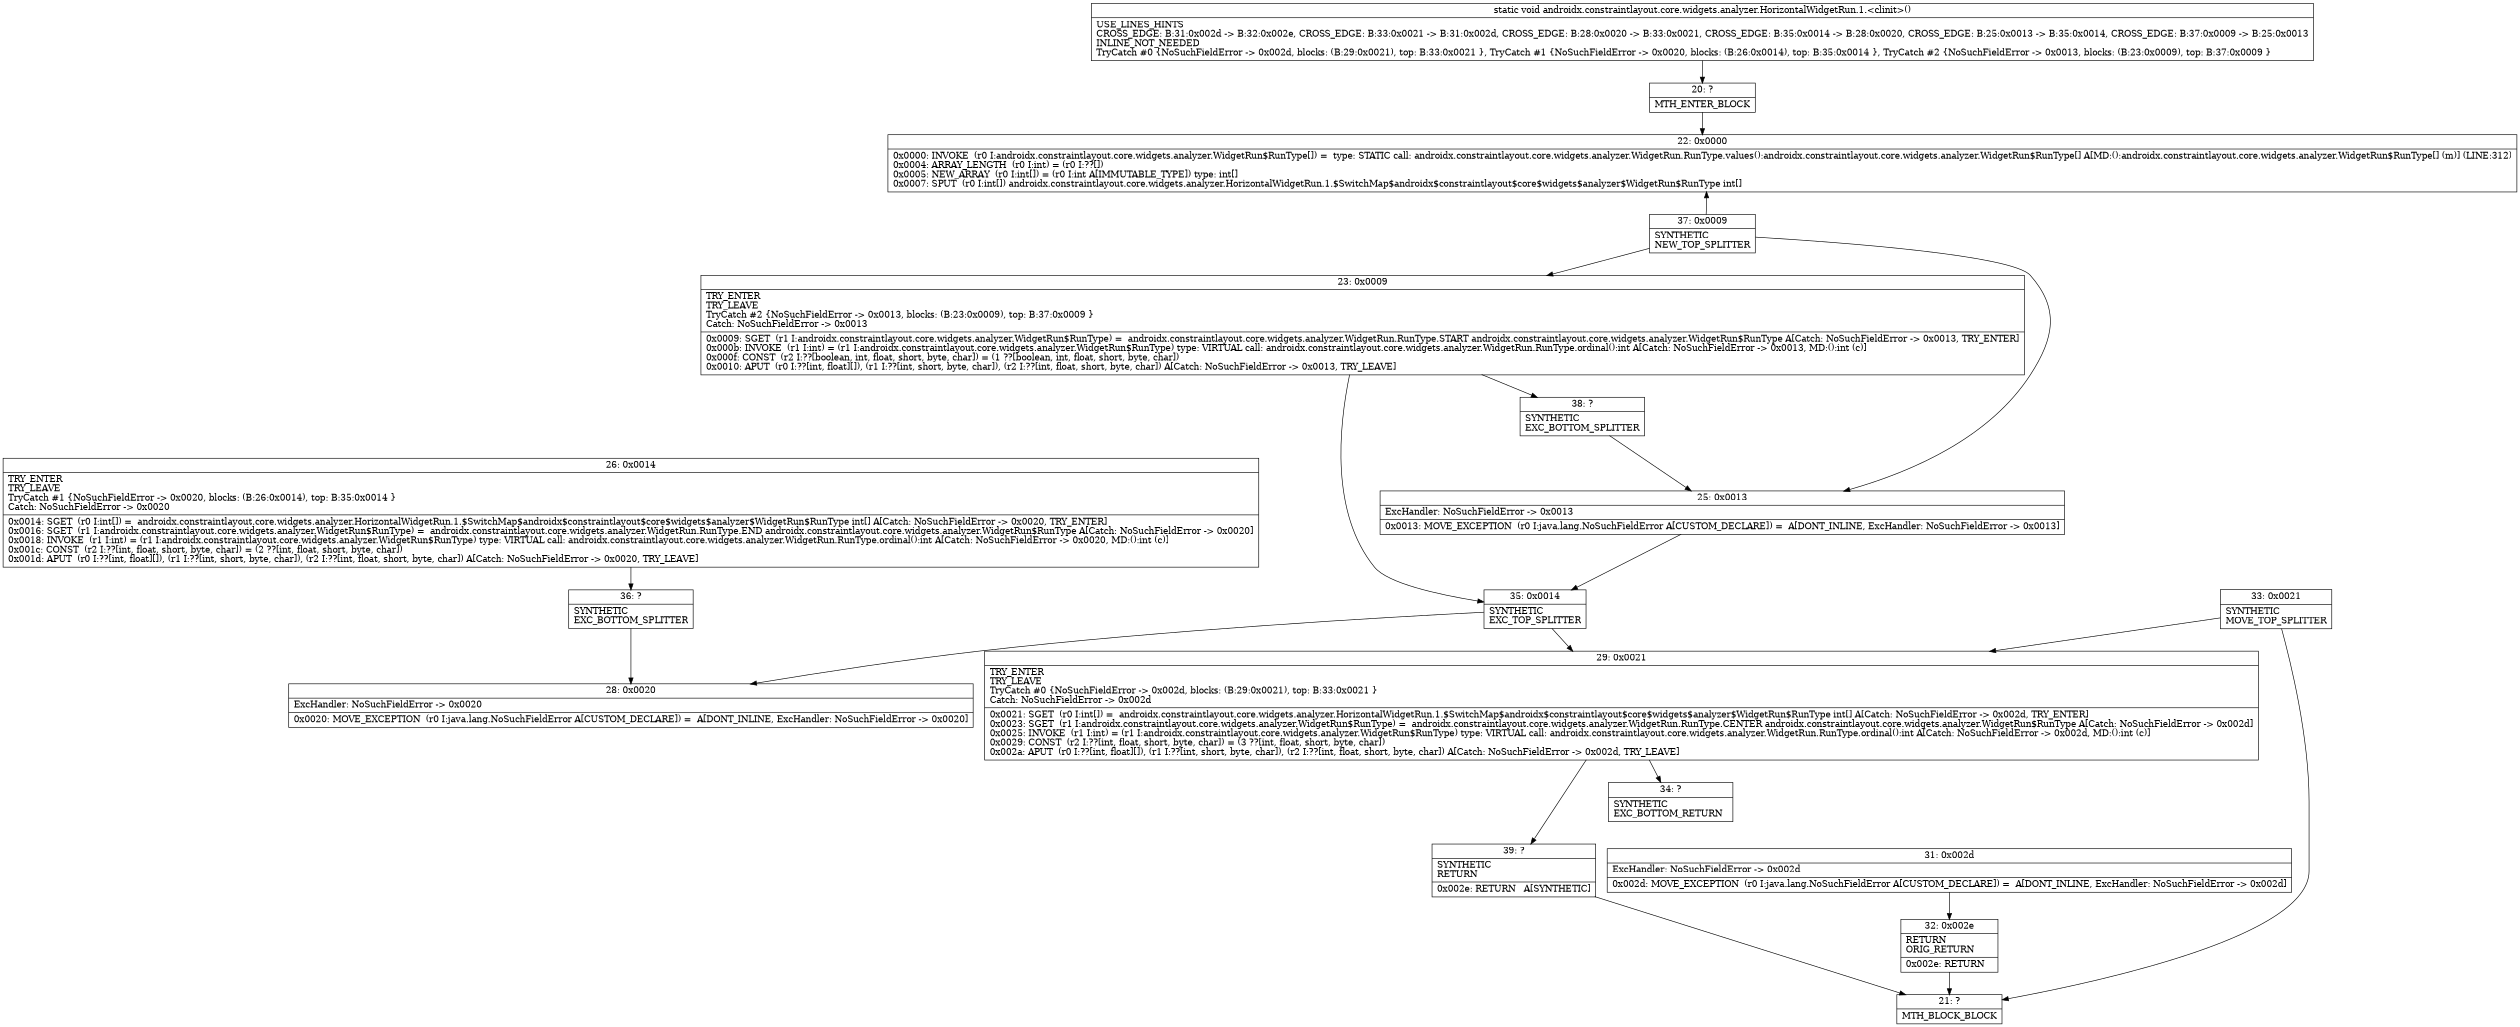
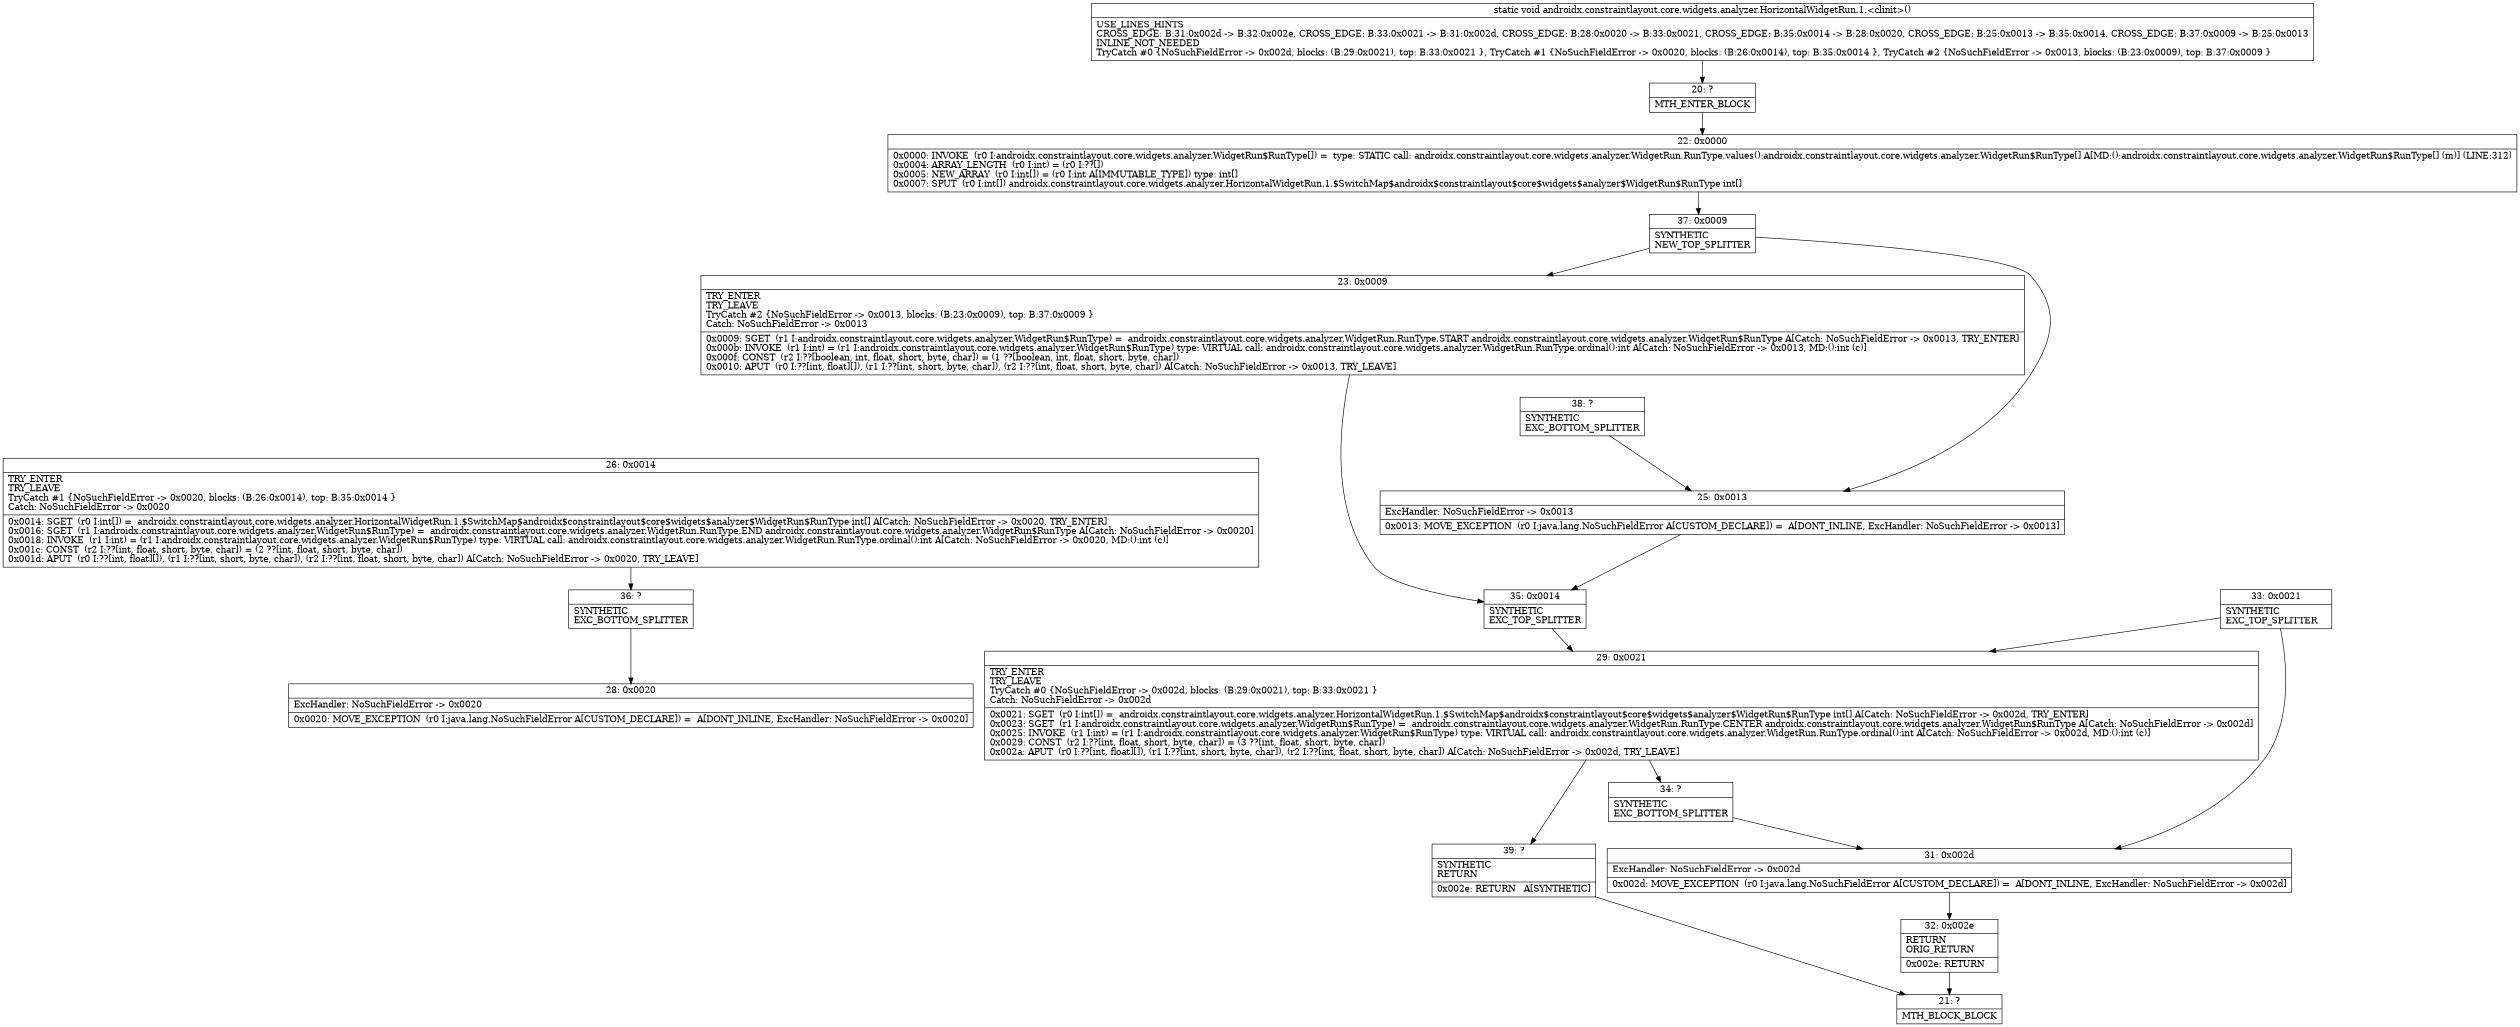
(1706, 206) -> (1698, 200)
(1507, 385) -> none
(2276, 621) -> (2271, 621)
(1119, 637) -> none
(1668, 814) -> (1671, 814)
none -> (1795, 833)
(2284, 909) -> (2253, 773)
